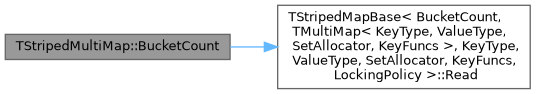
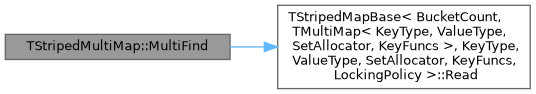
(118, 47) -> (118, 47)
